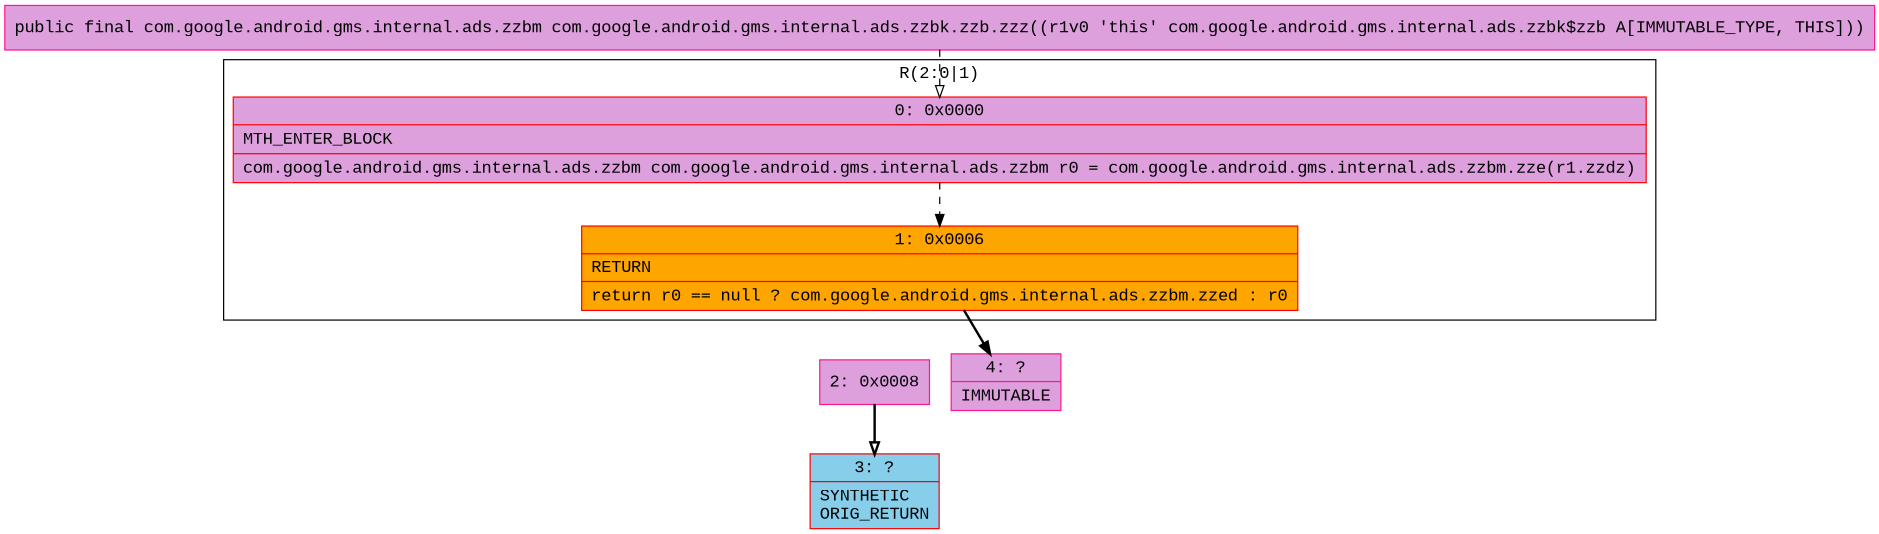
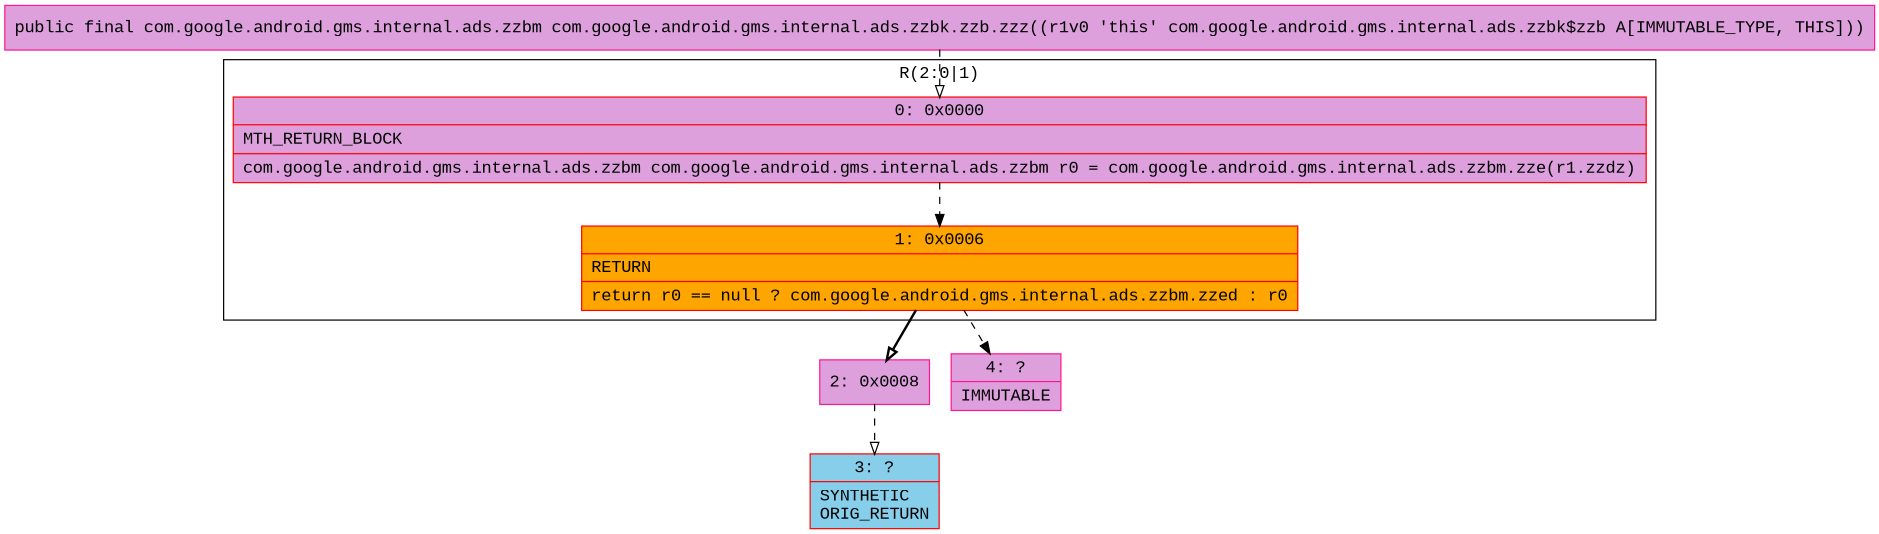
(318, 139) -> (323, 139)
(974, 328) -> (974, 328)
none -> (904, 330)
(875, 423) -> (875, 423)
